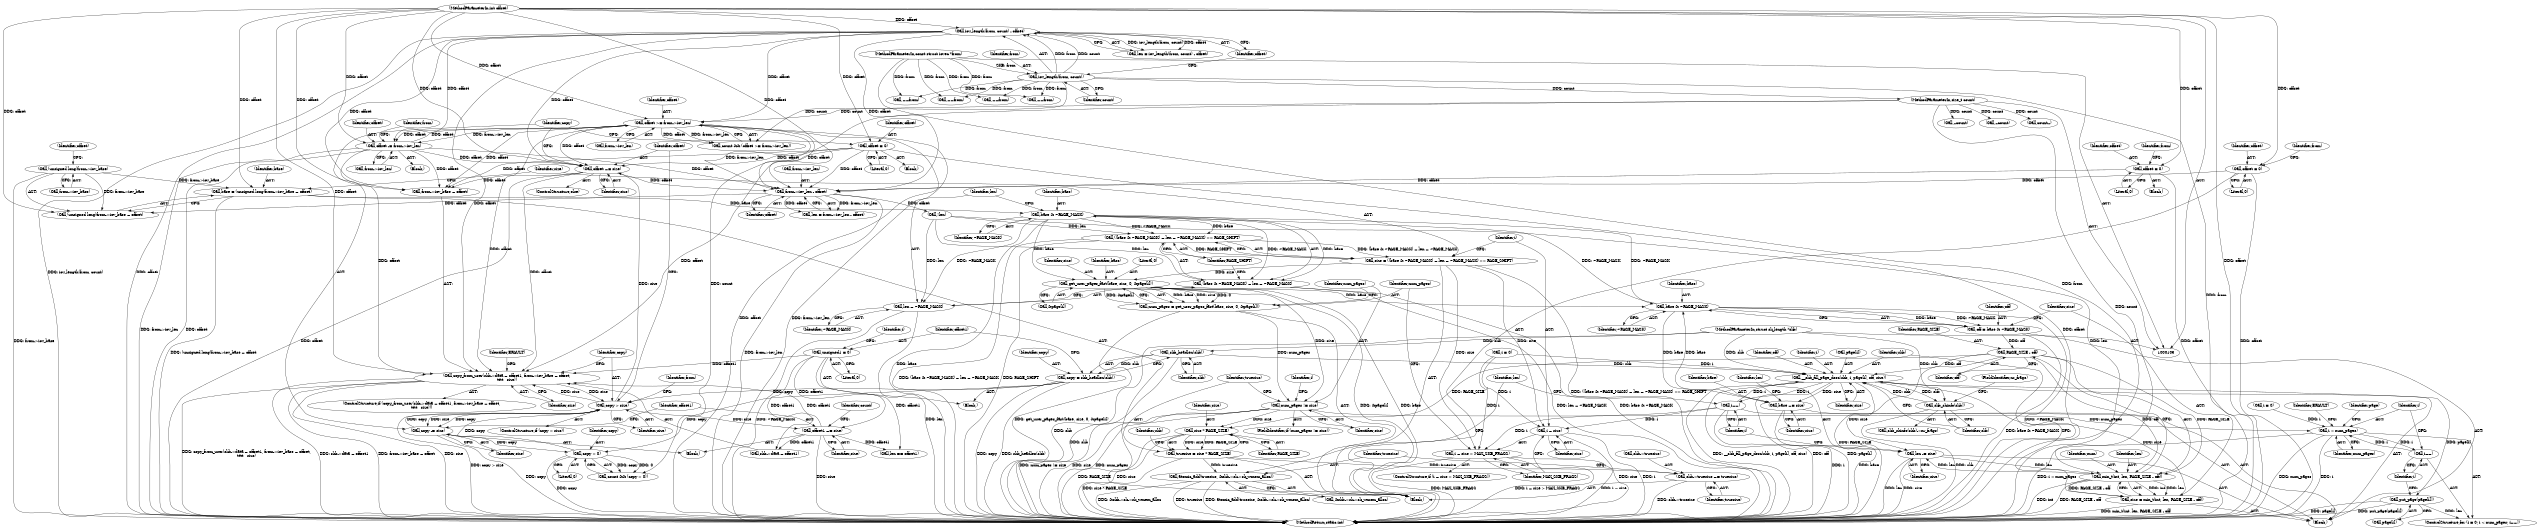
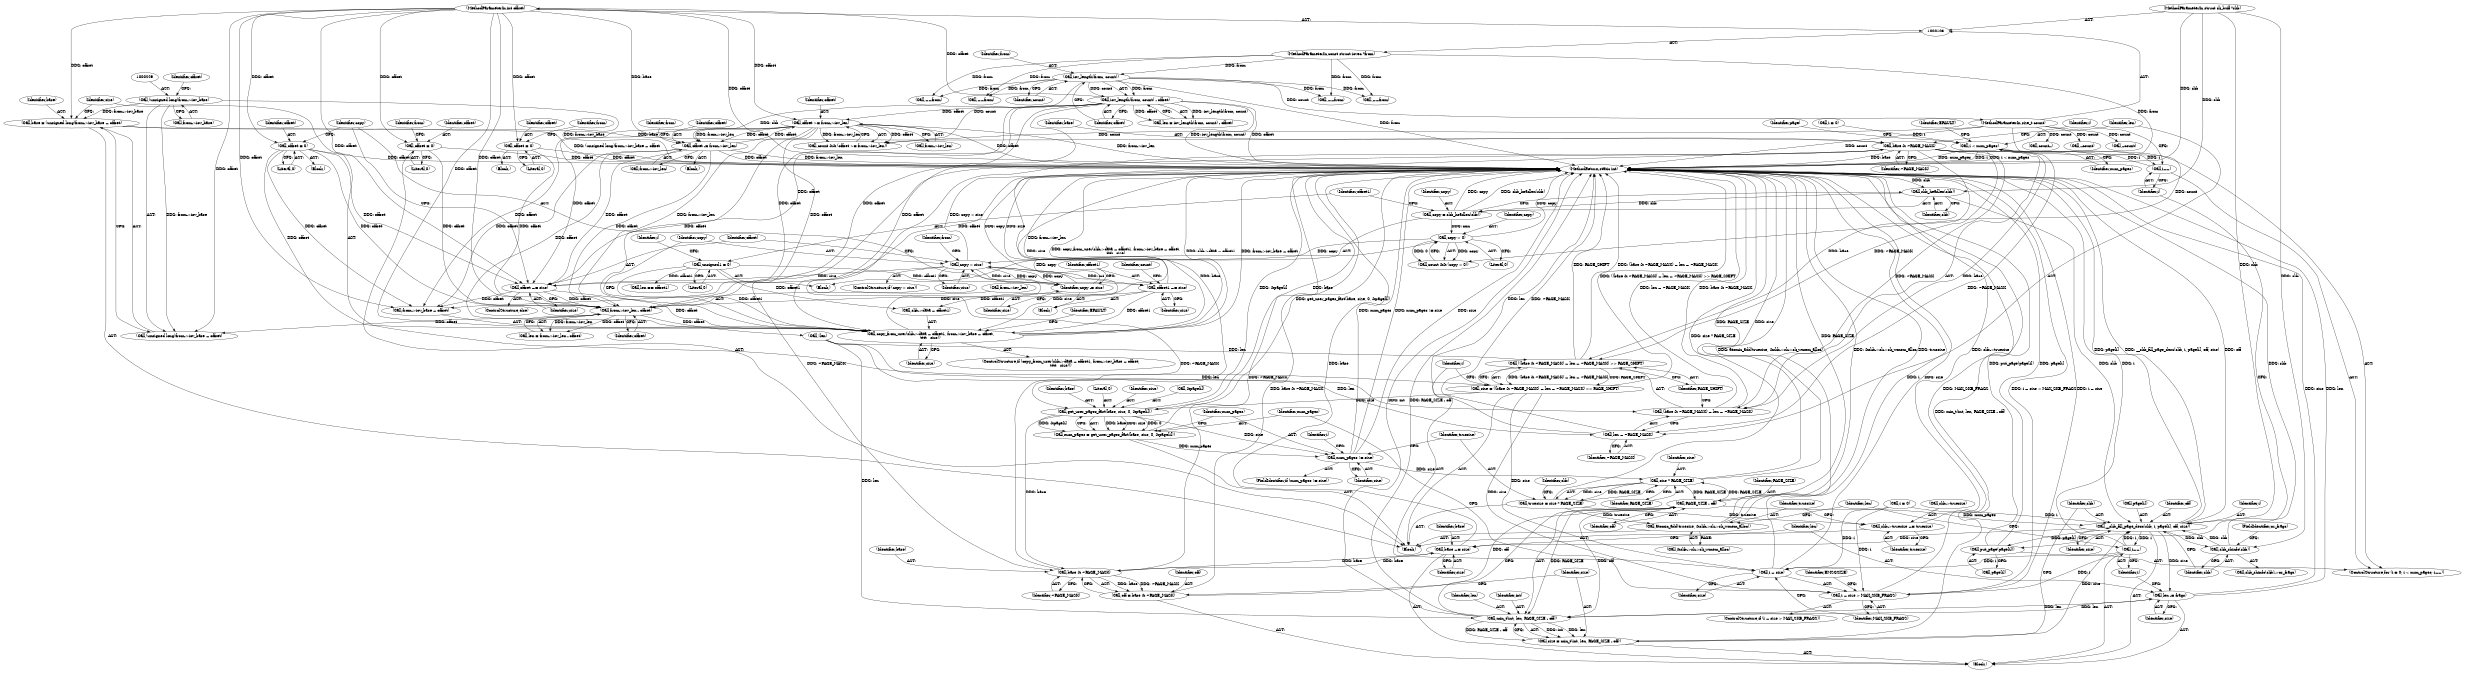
(738, 13) -> (865, 16)
(1665, 64) -> (1654, 42)
(1006, 66) -> (1236, 66)
none -> (145, 77)
(357, 77) -> (641, 77)
(458, 89) -> (769, 123)
(1271, 104) -> (1436, 132)
(1044, 291) -> none
(1756, 330) -> (2202, 8)
(1953, 364) -> (1980, 515)
(848, 388) -> none
(1735, 416) -> none
(696, 420) -> (1461, 227)
(742, 420) -> (1096, 276)
(428, 431) -> (1082, 288)
(860, 442) -> none
(1921, 454) -> (2170, 596)
(2082, 454) -> (1509, 596)
(1272, 488) -> (1707, 538)
none -> (1690, 490)
(1028, 504) -> (1775, 173)
(2454, 511) -> (2159, 561)
none -> (1826, 573)
